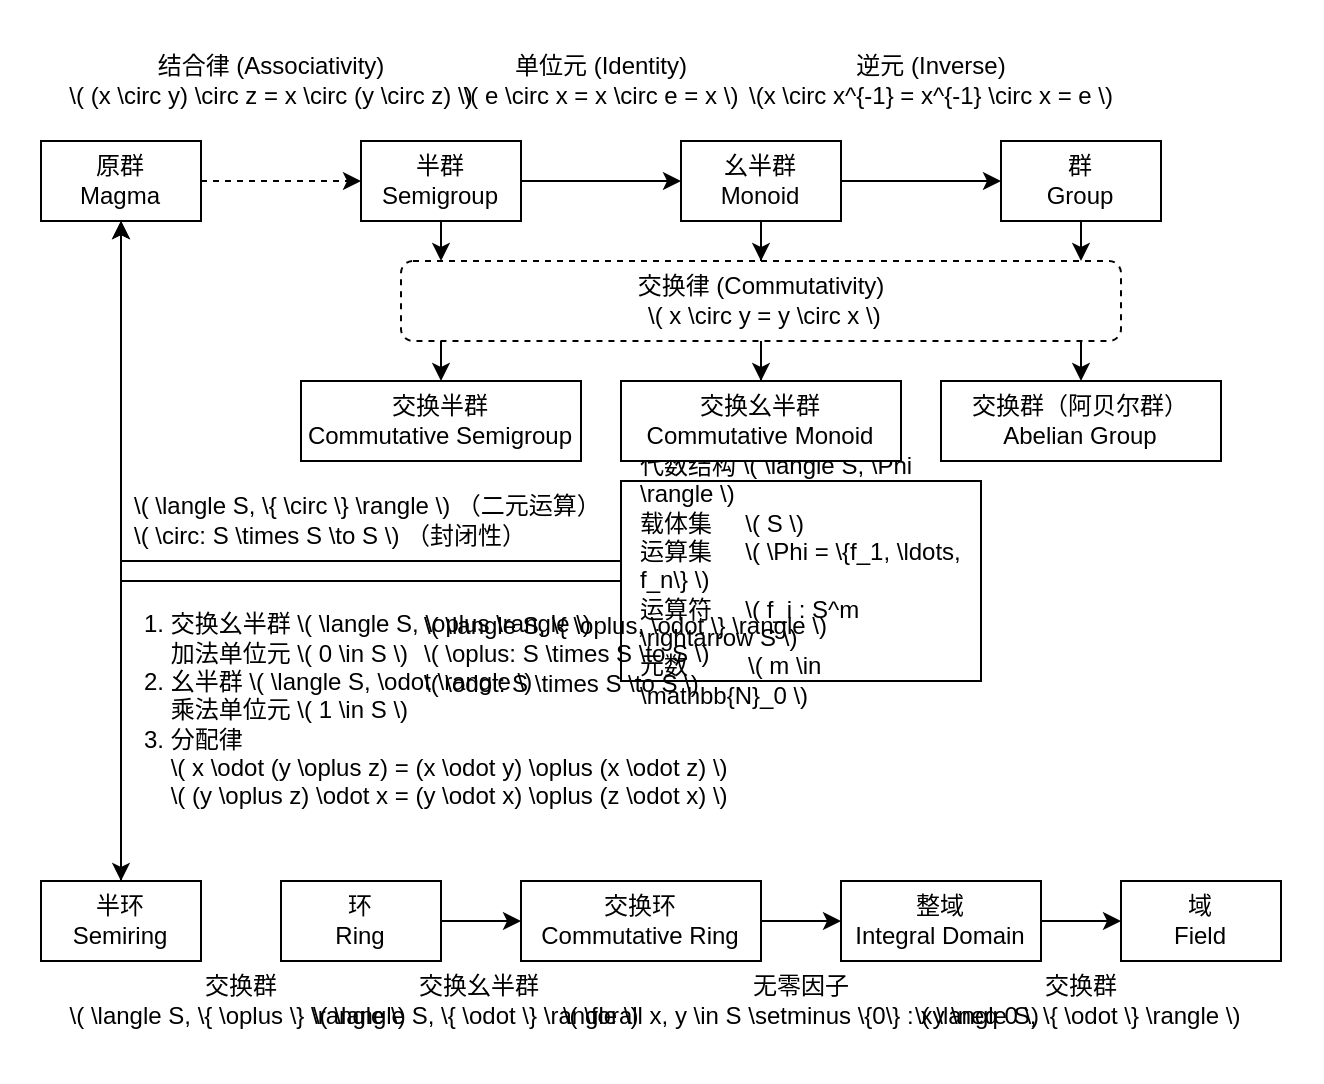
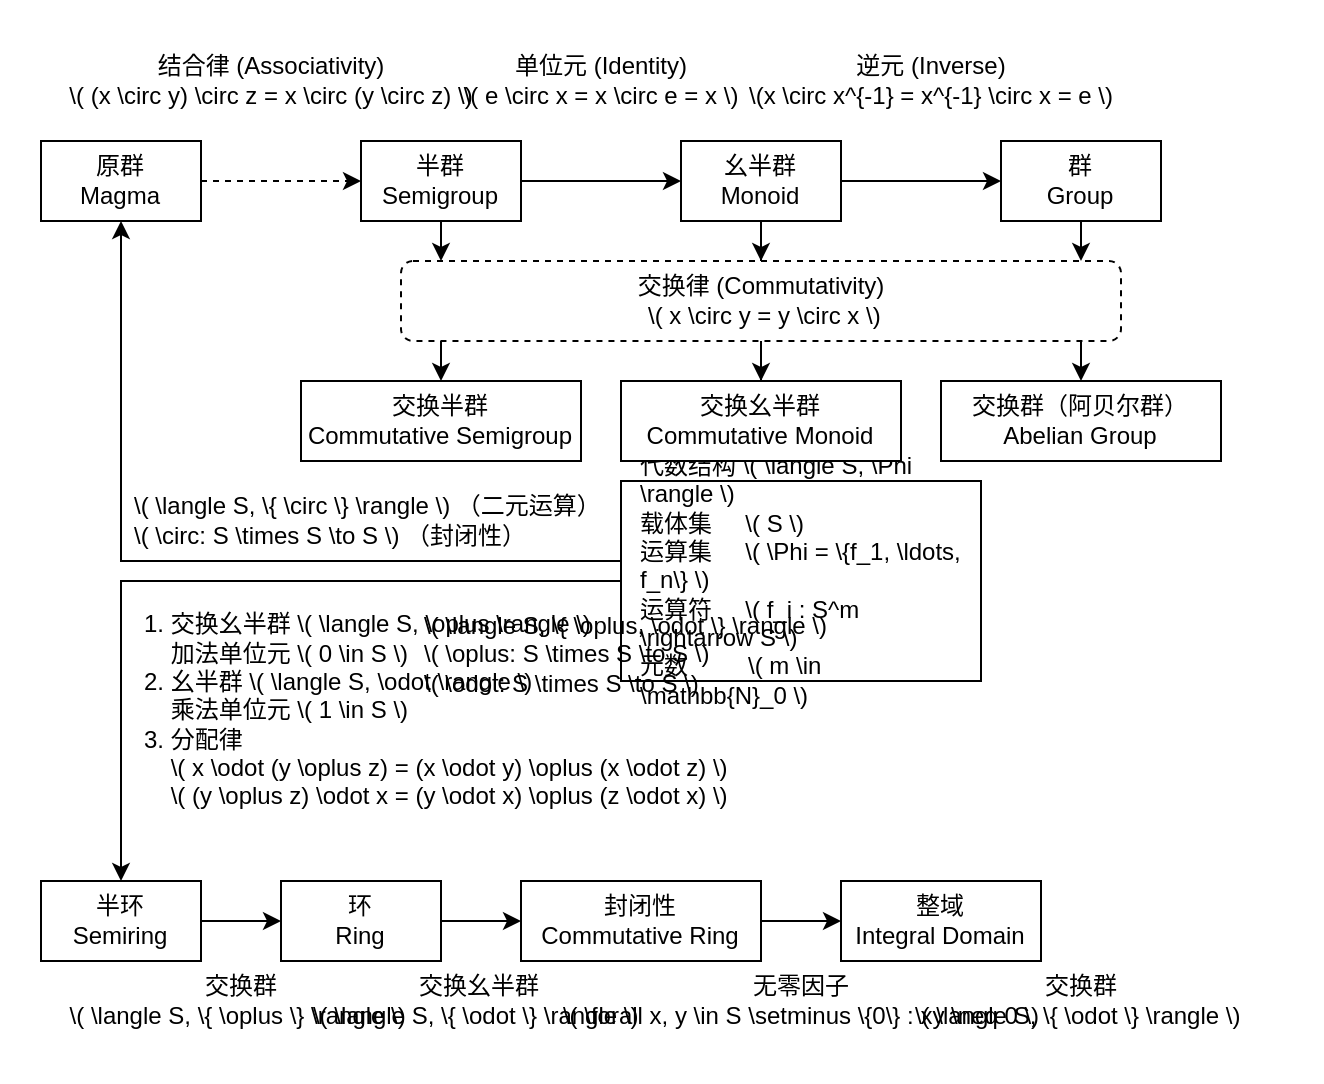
(121, 571) -> (234, 921)
(641, 921) -> (641, 921)
(1074, 921) -> none
(1201, 921) -> none
